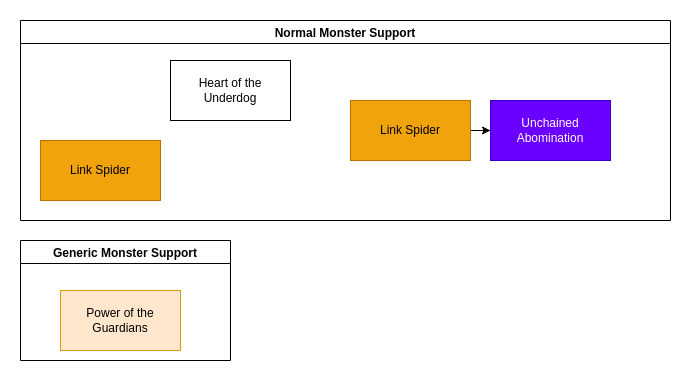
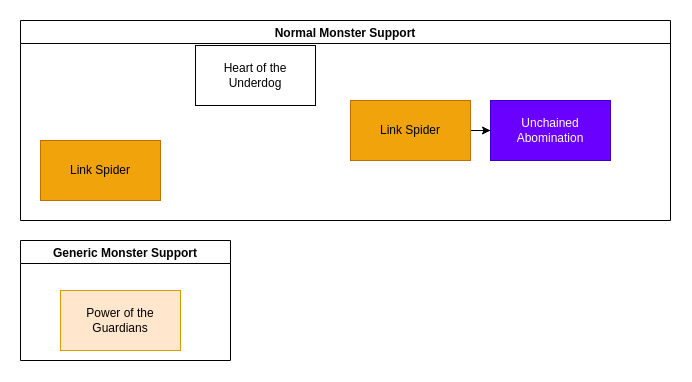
(231, 91) -> (256, 76)
